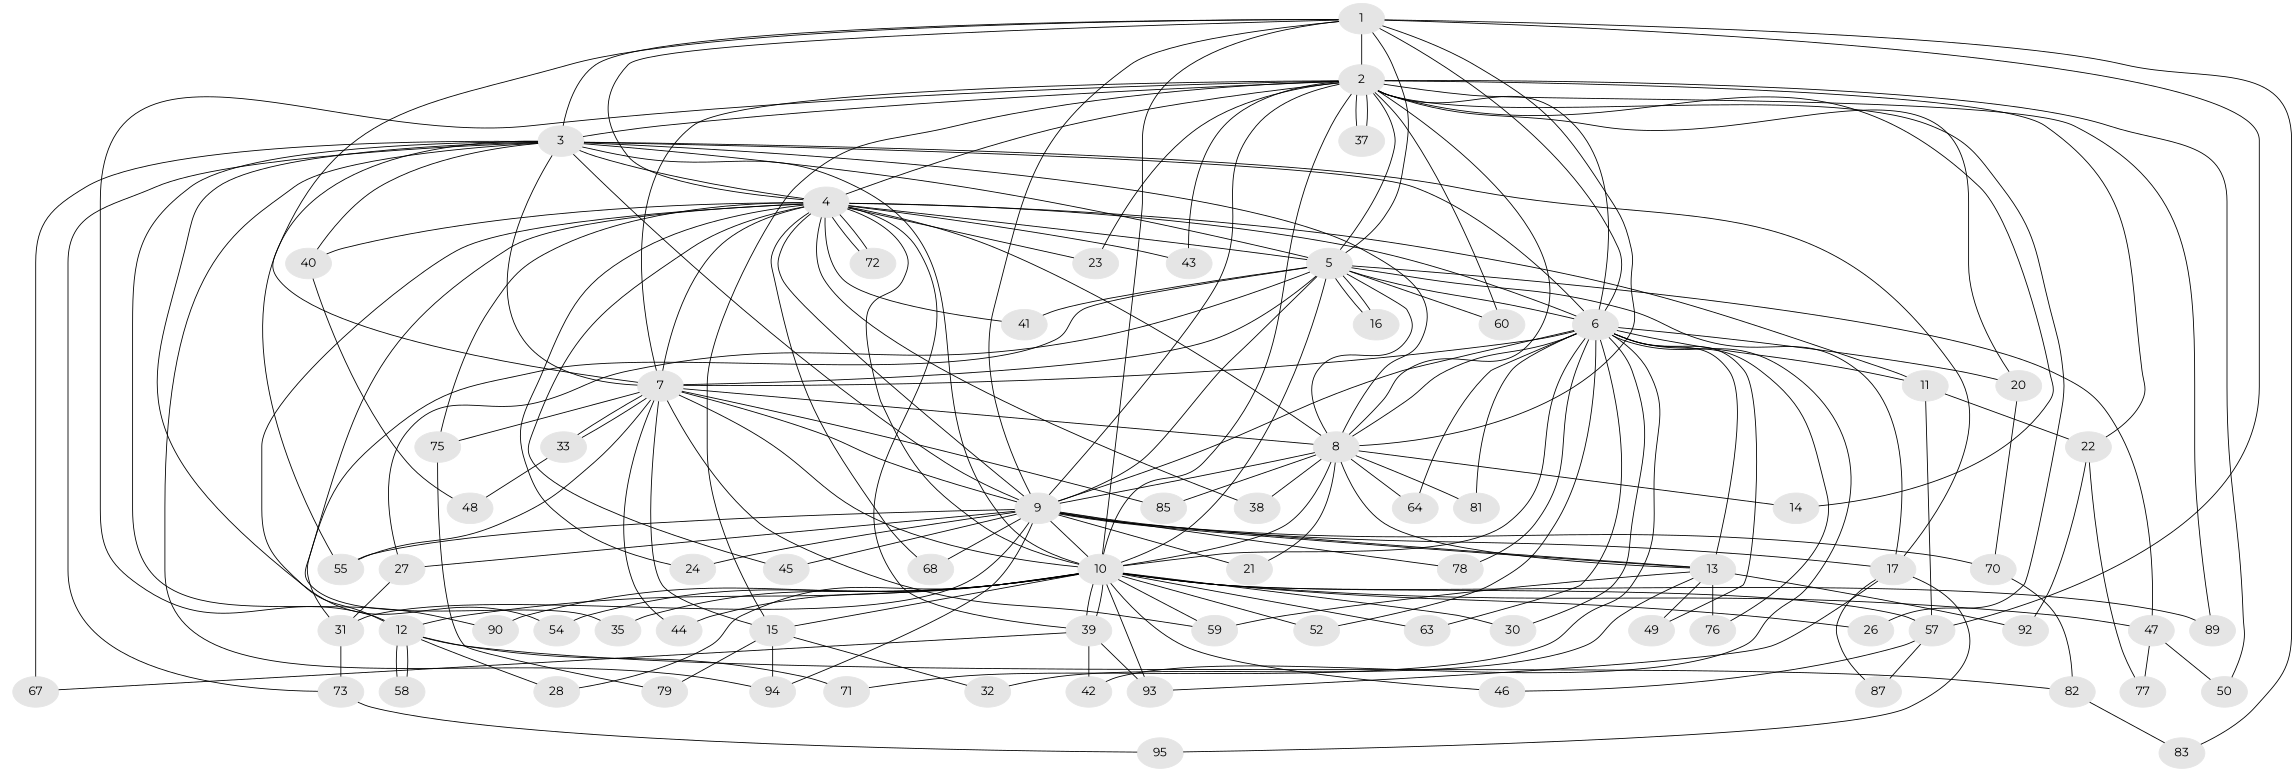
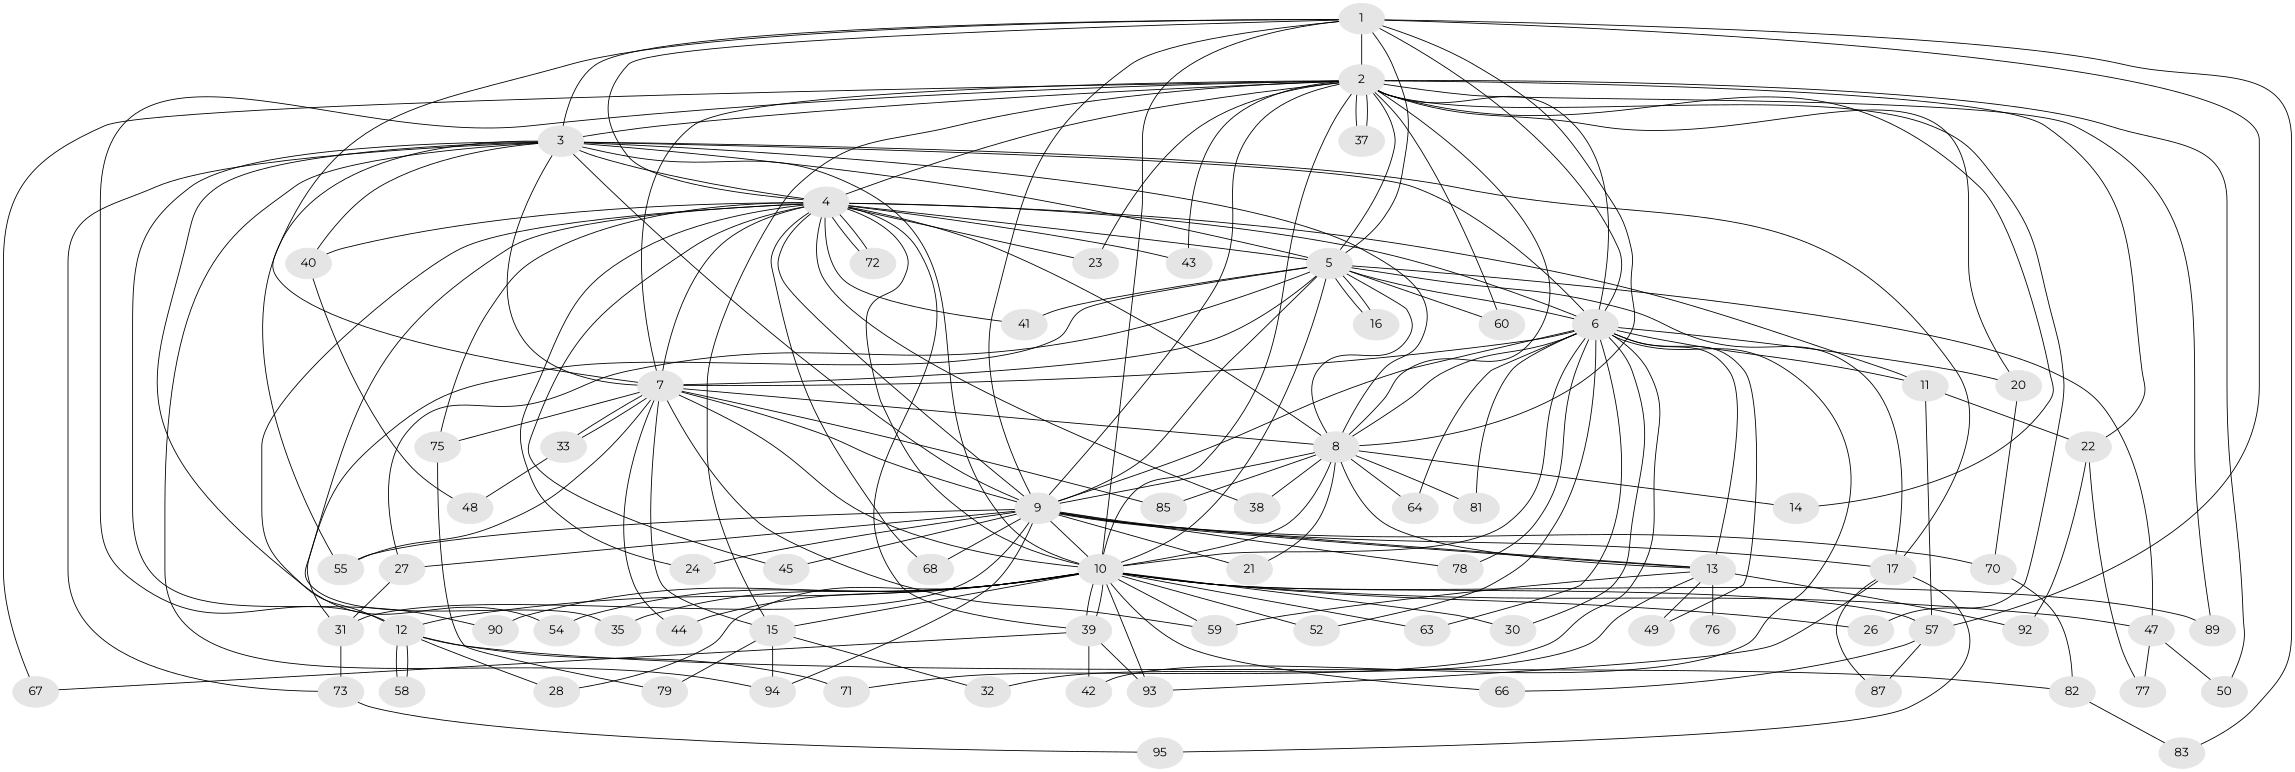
(64, 202) -> (466, 101)
(1810, 433) -> none
(1502, 692) -> (1502, 692)
